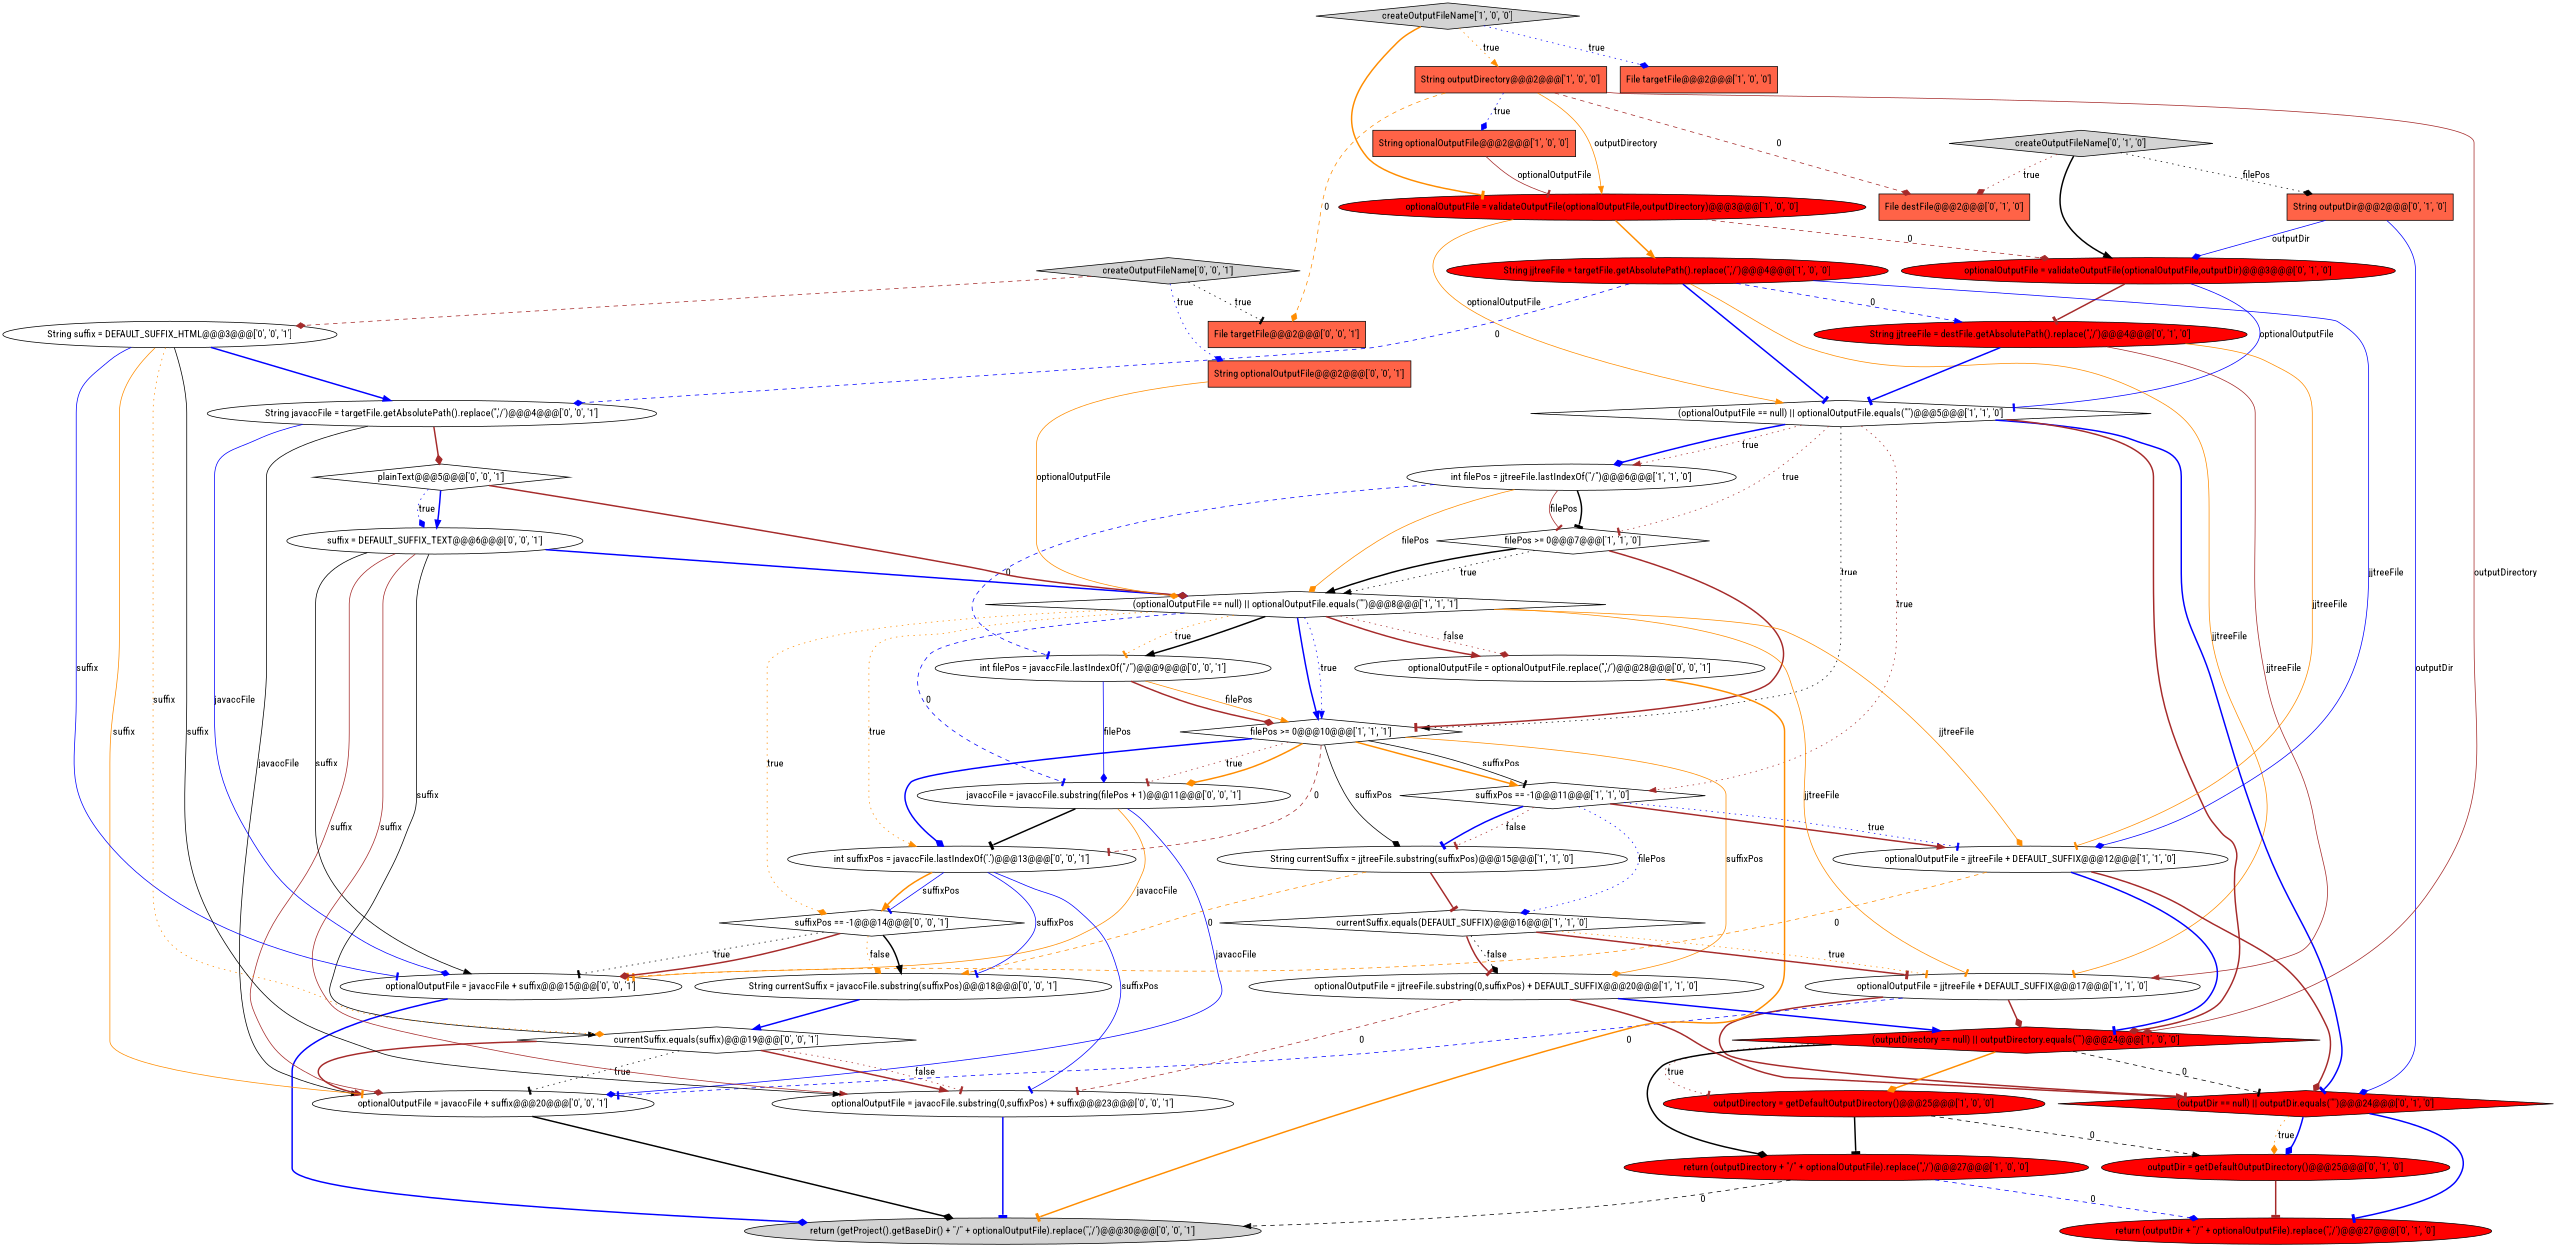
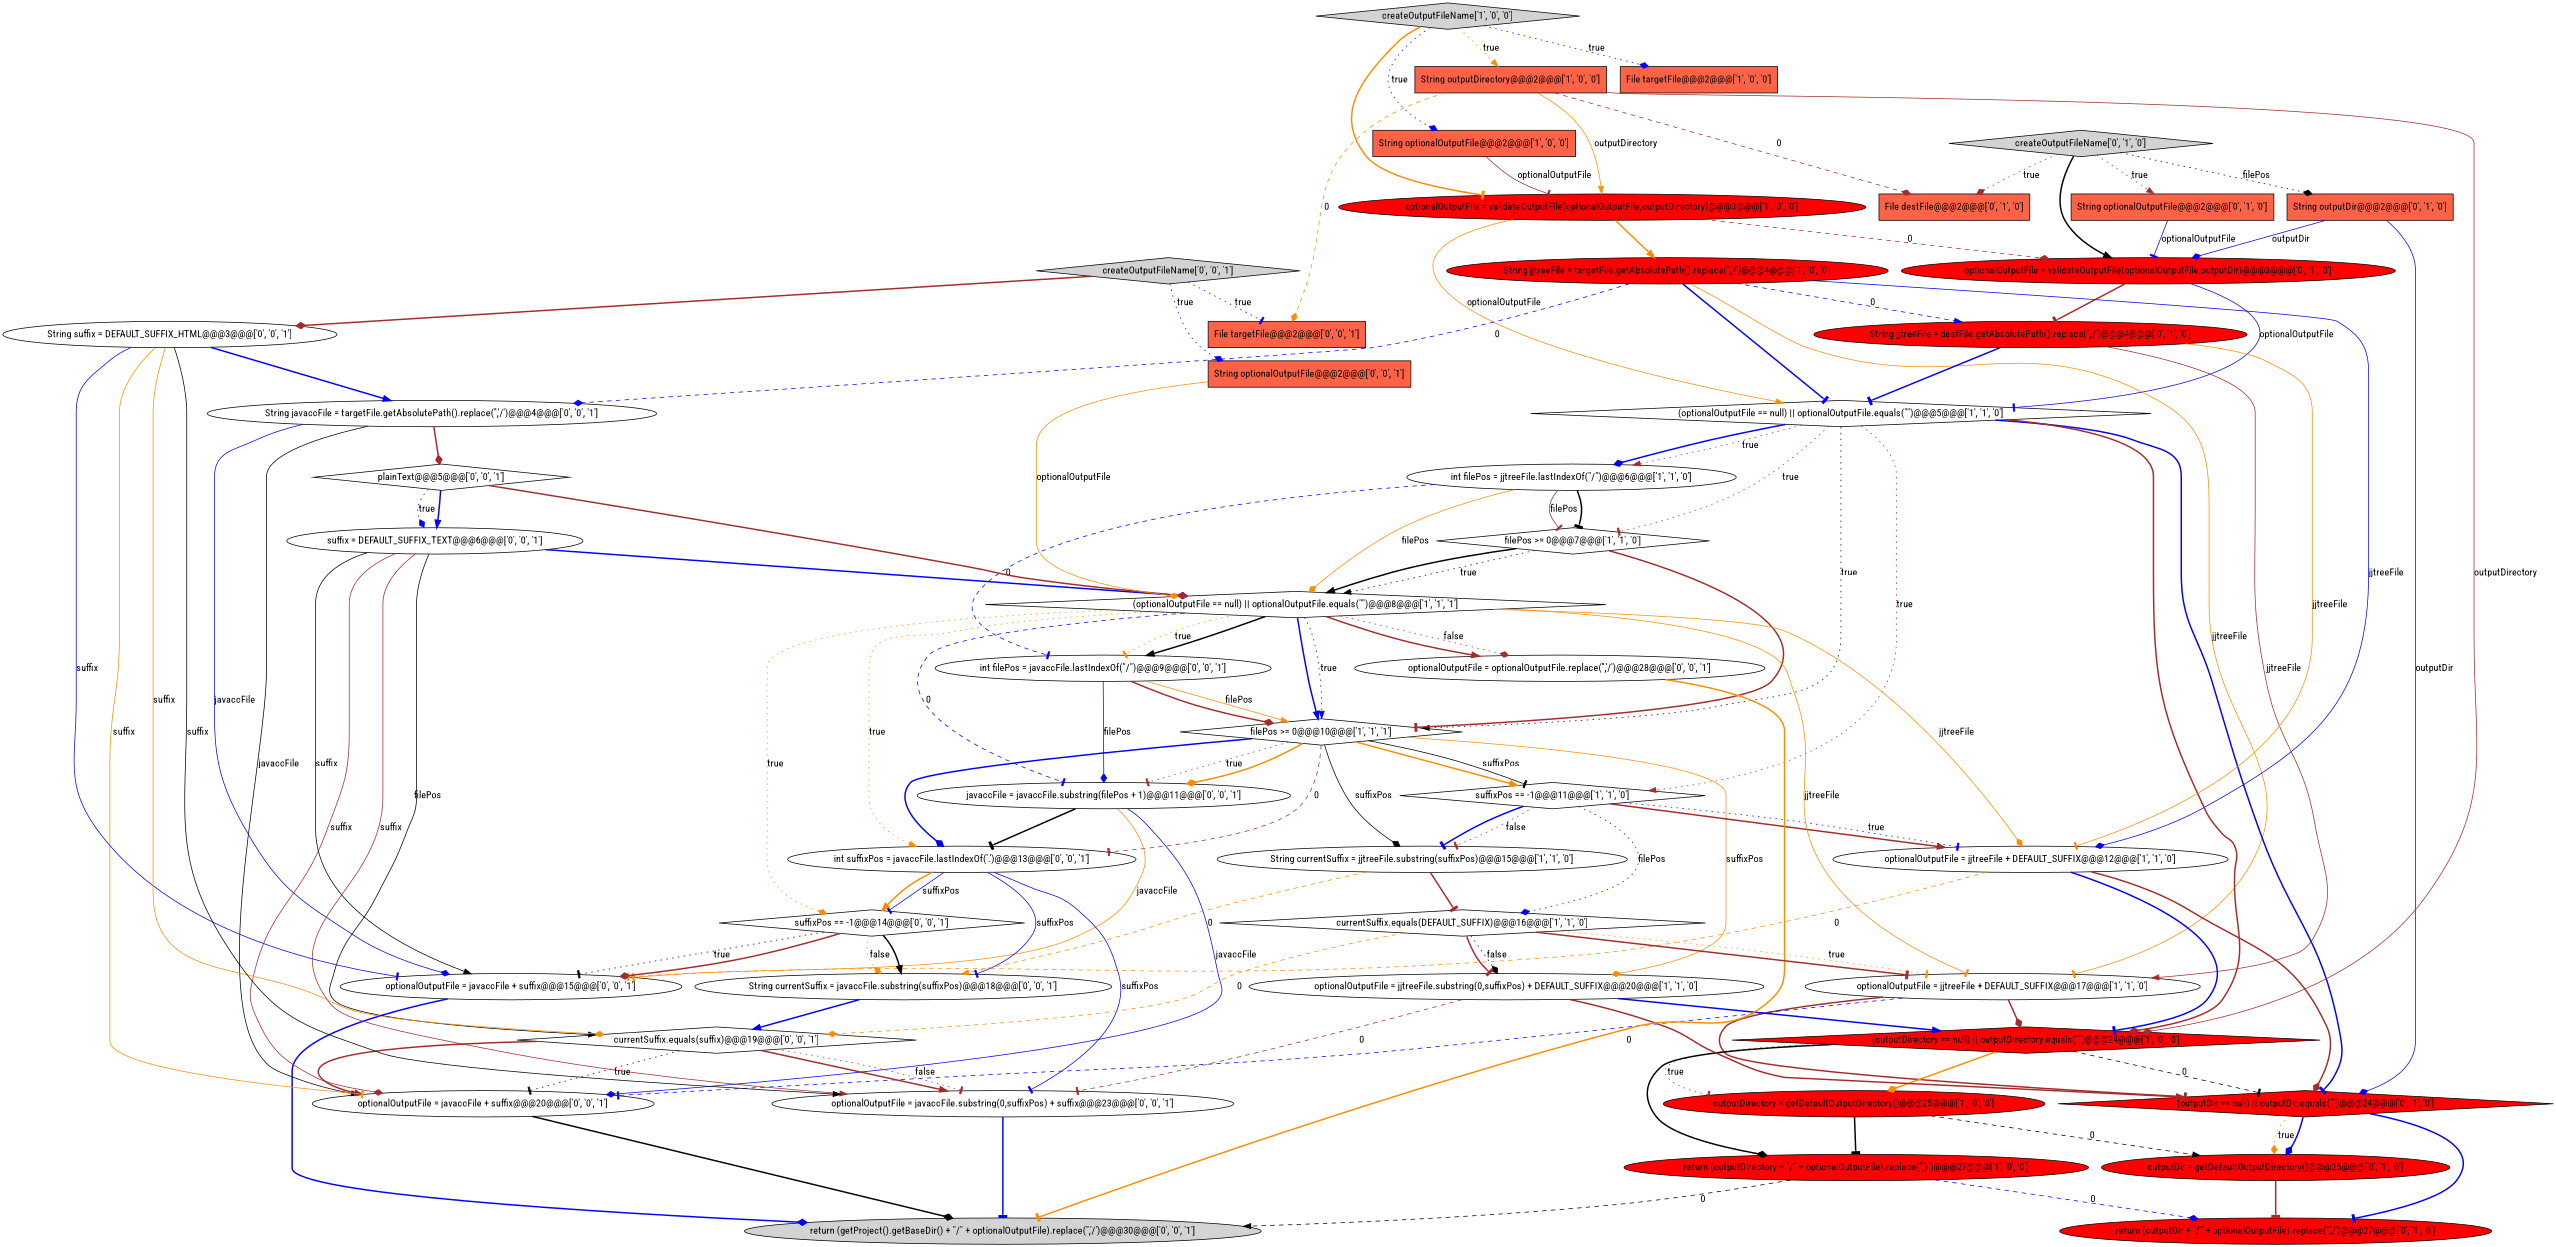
(1495, 108) -> (1388, 78)
none -> (2172, 207)
(698, 301) -> (698, 301)
(1224, 301) -> (1224, 301)
(428, 796) -> (428, 796)
(153, 866) -> (153, 866)
none -> (1126, 1010)
